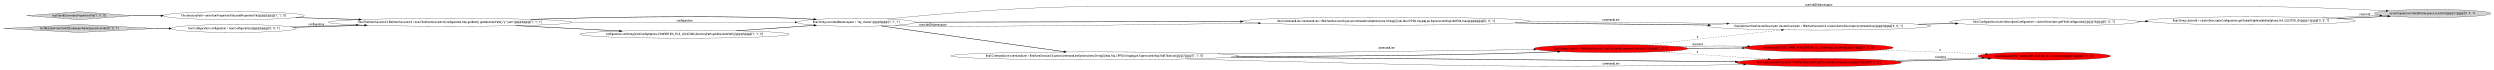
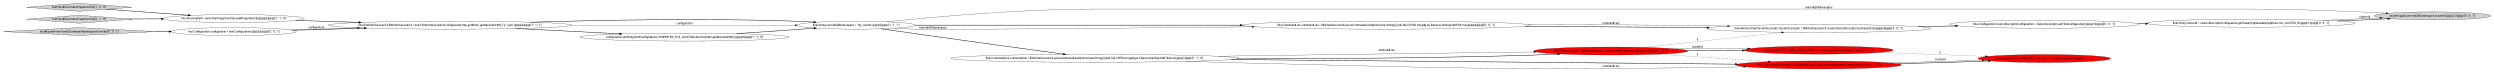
none -> (79, 19)
